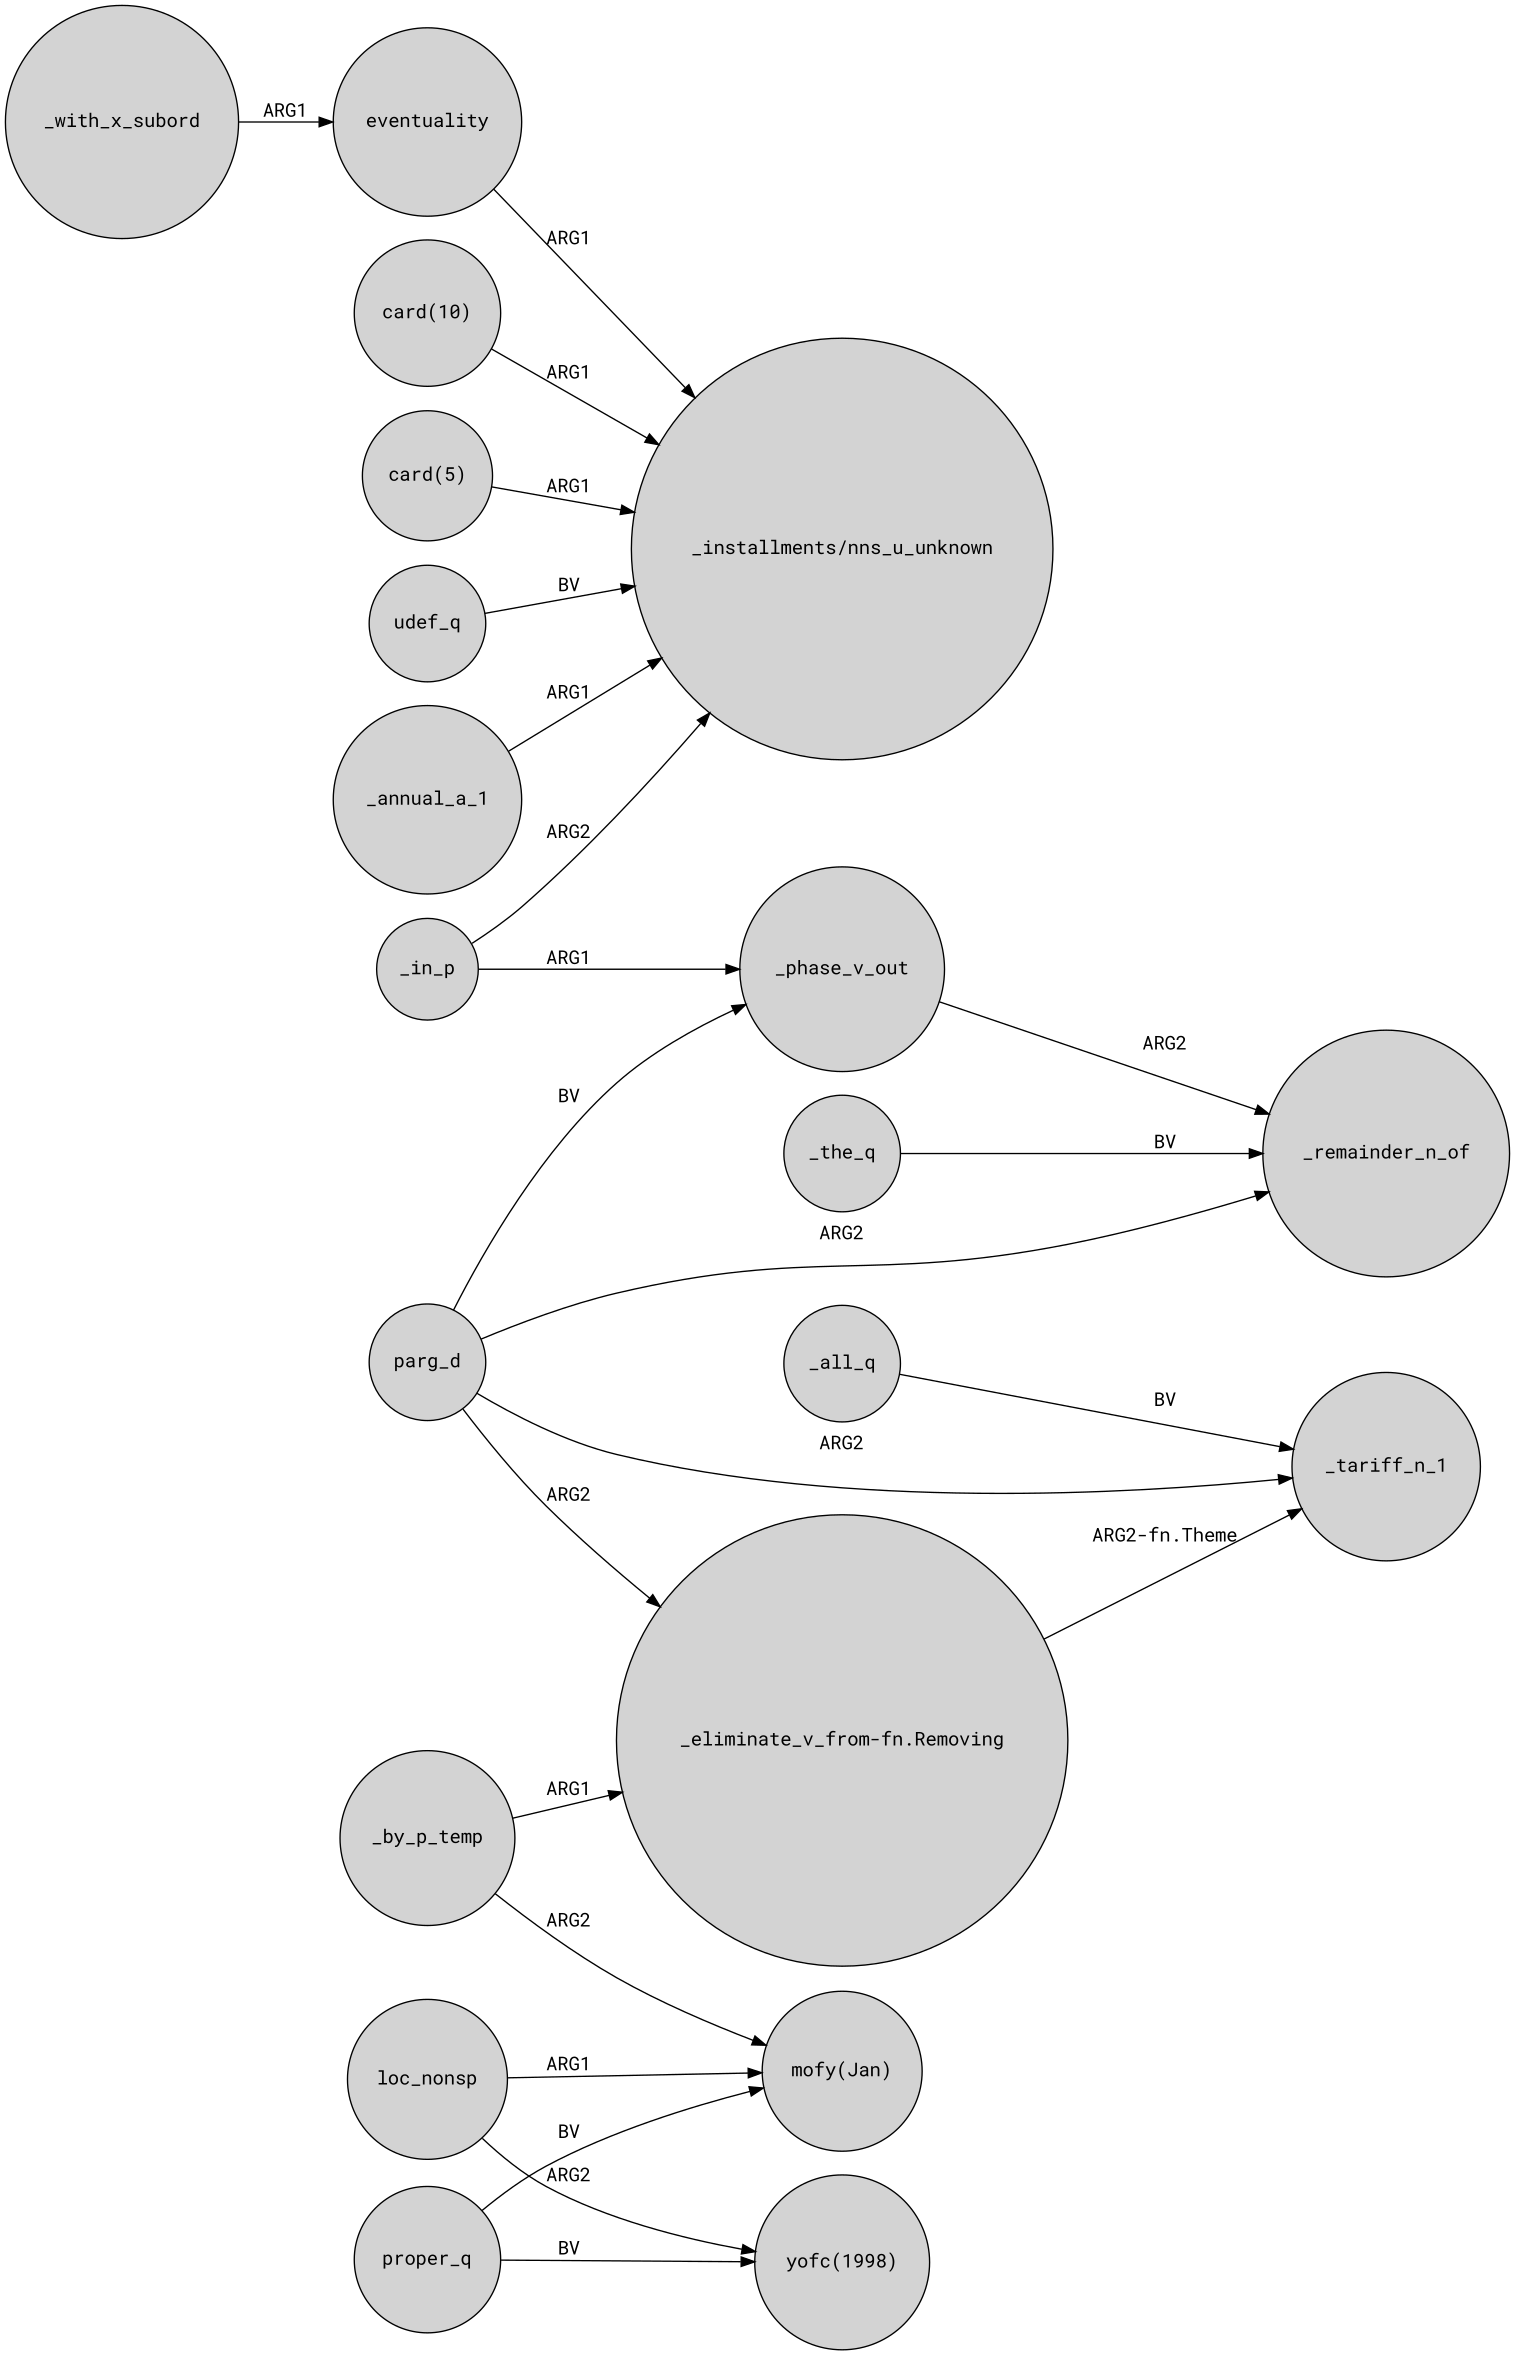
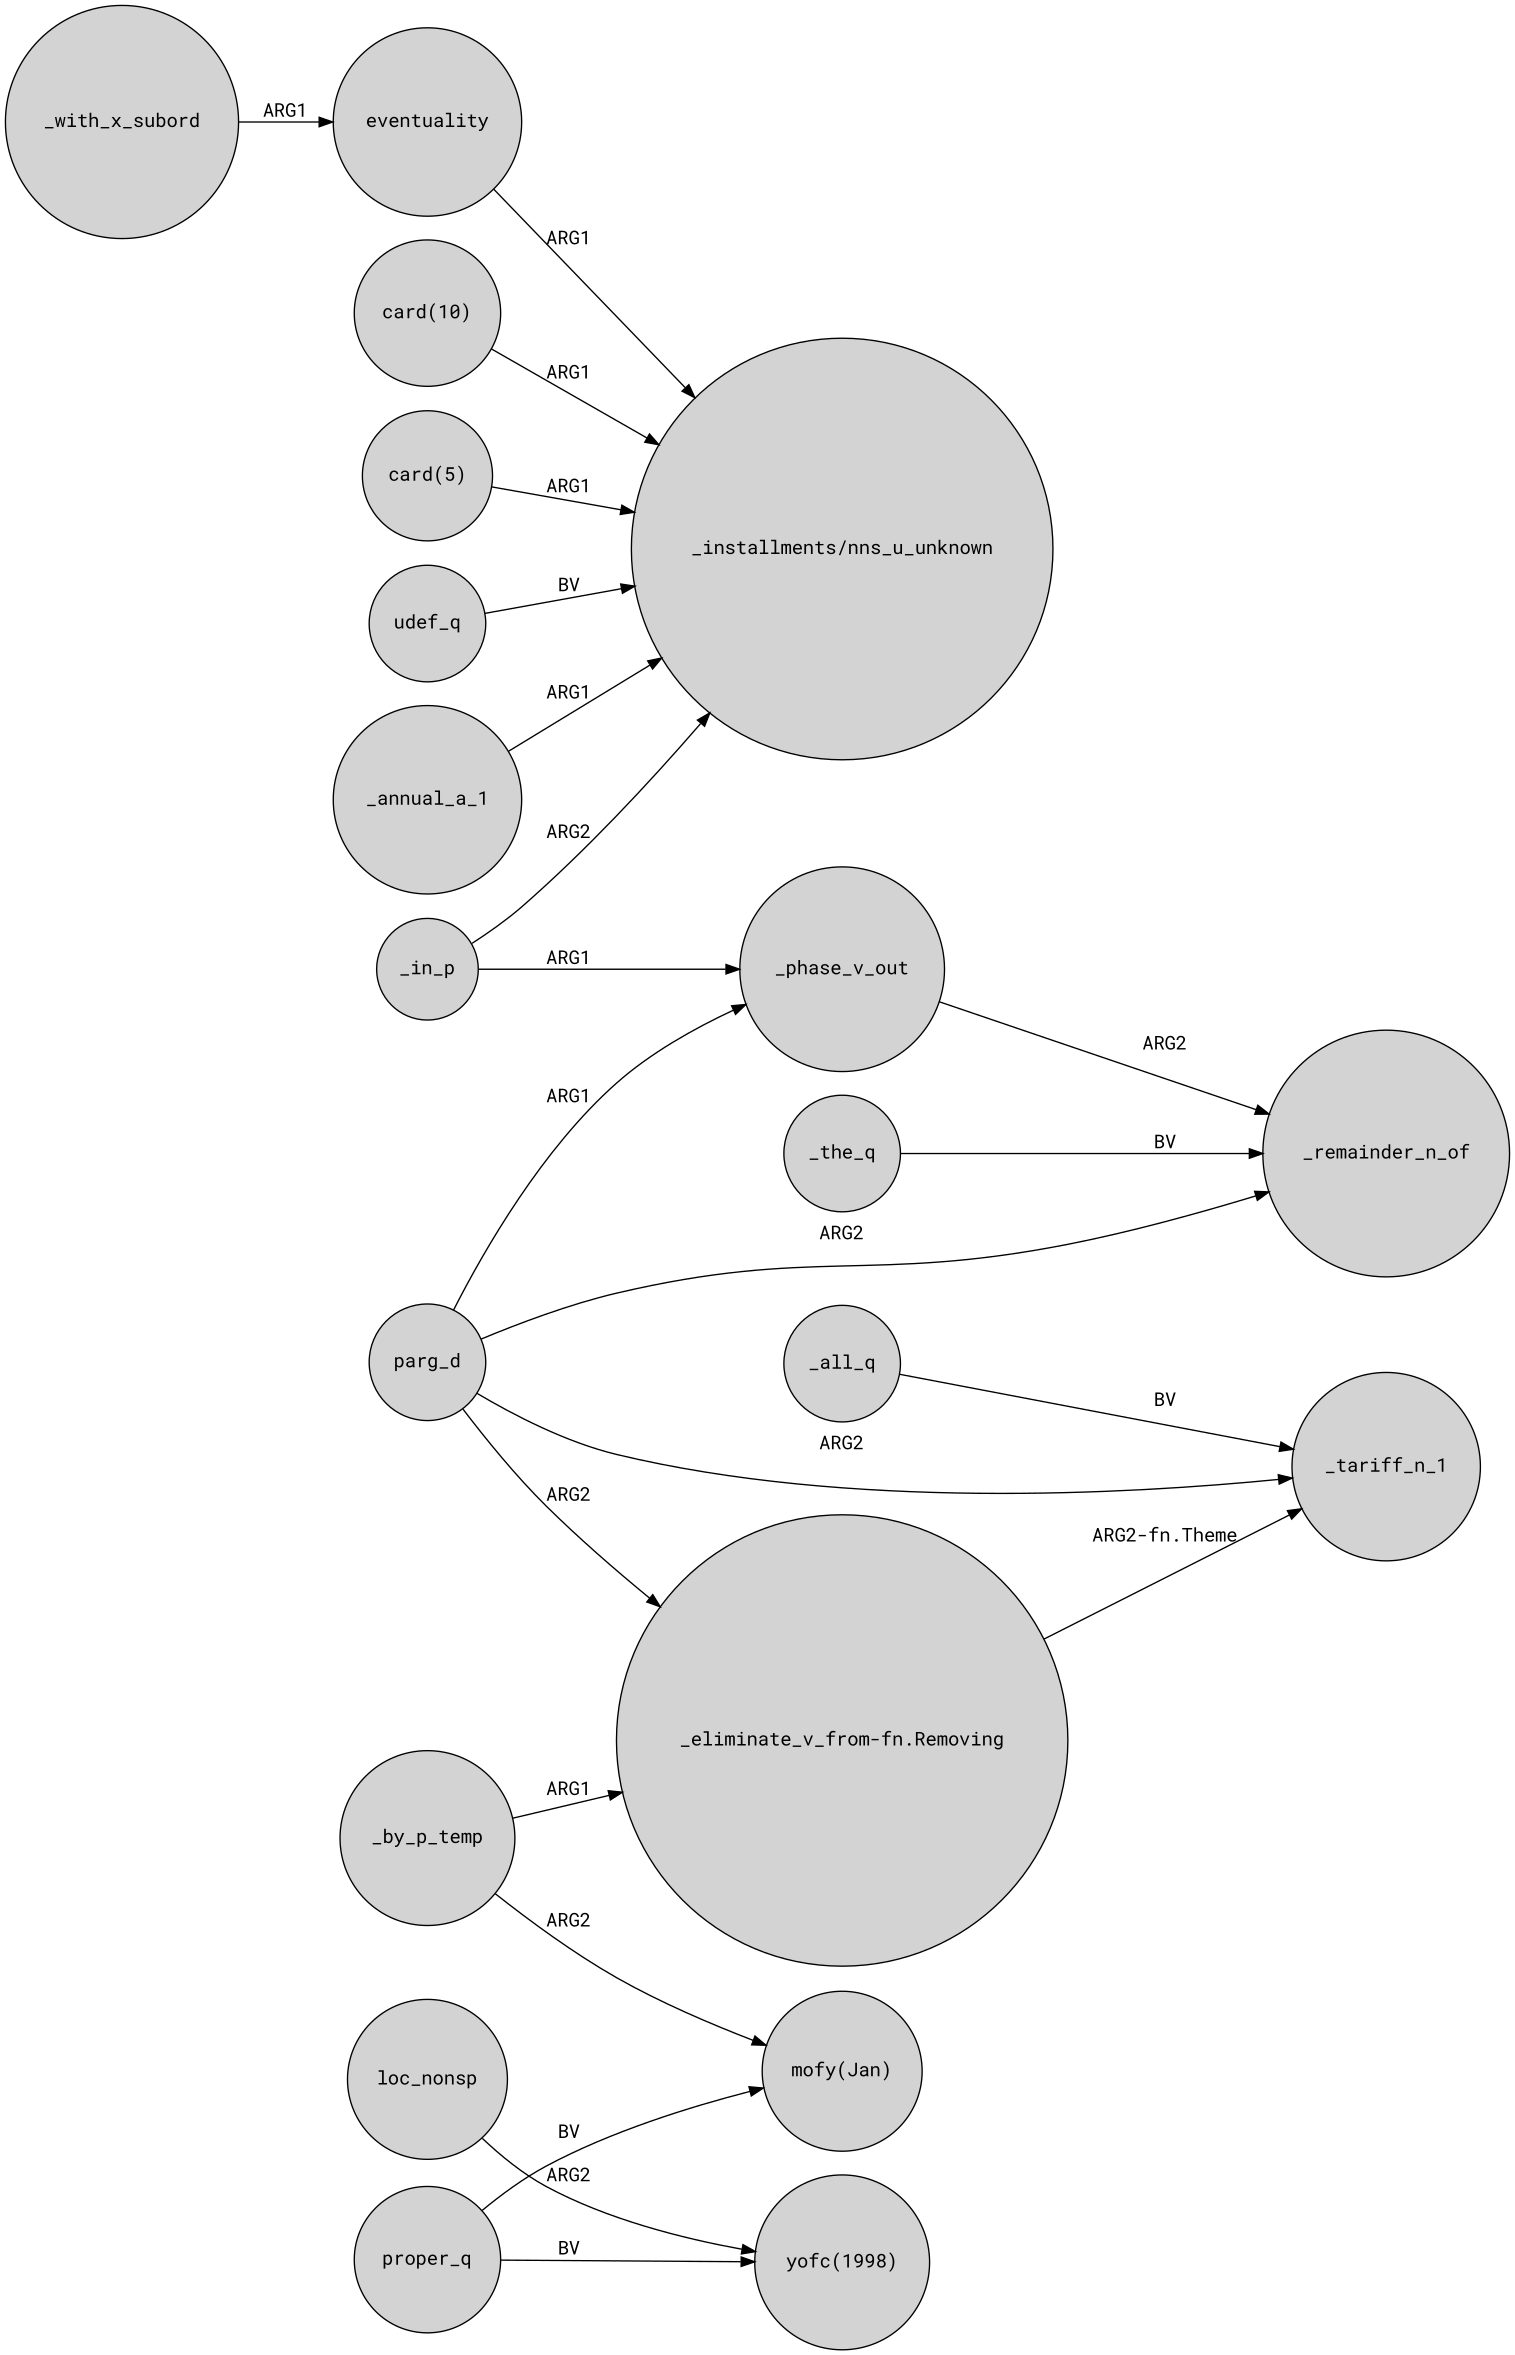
(569, 1097) -> (569, 1097)
(628, 2075) -> none
